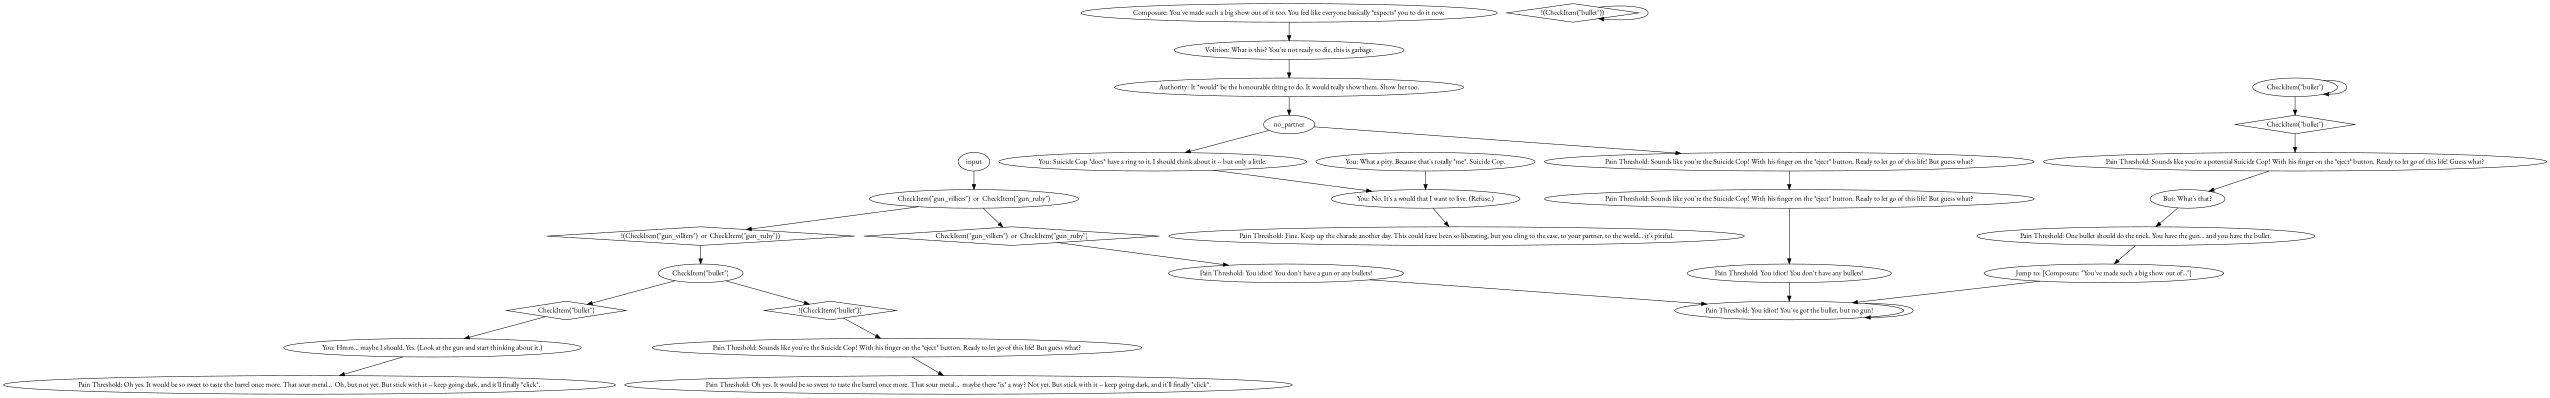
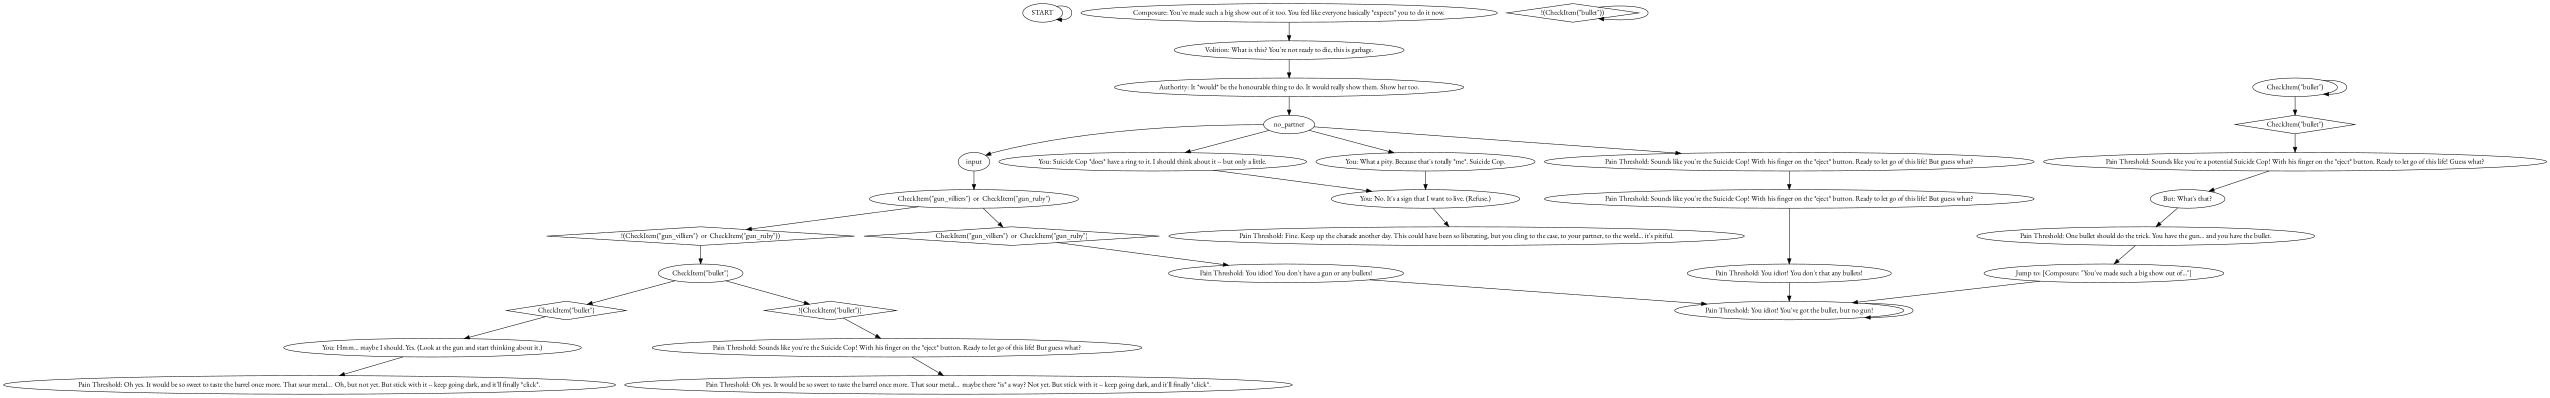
none -> (1043, 13)
none -> (1126, 131)
none -> (1349, 141)
(1426, 199) -> (1426, 199)
(1789, 273) -> (1789, 273)
